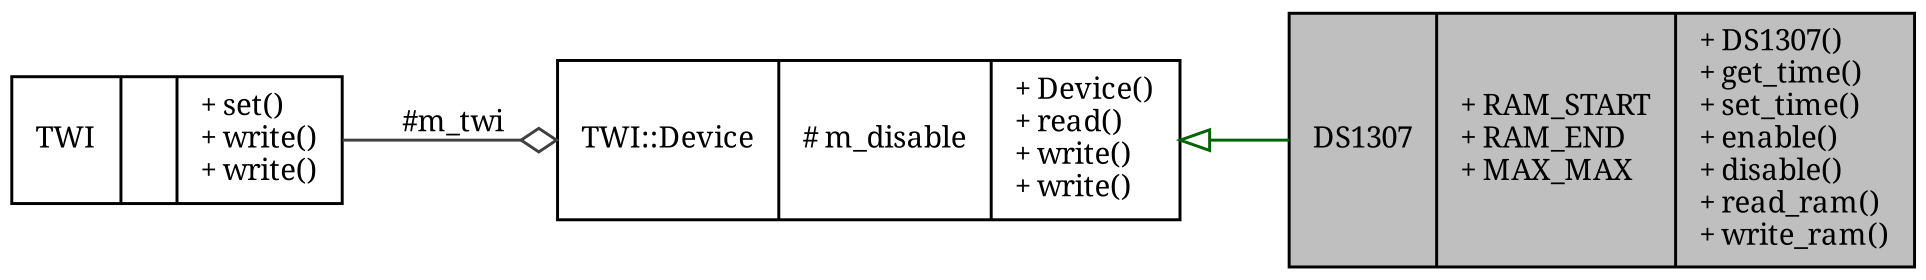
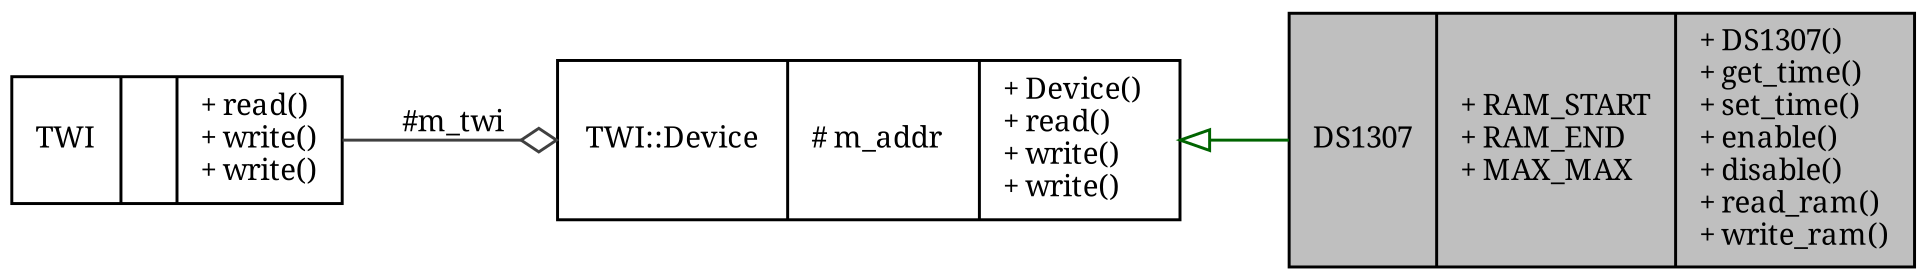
(243, 106) -> (255, 106)
(885, 139) -> (878, 139)
